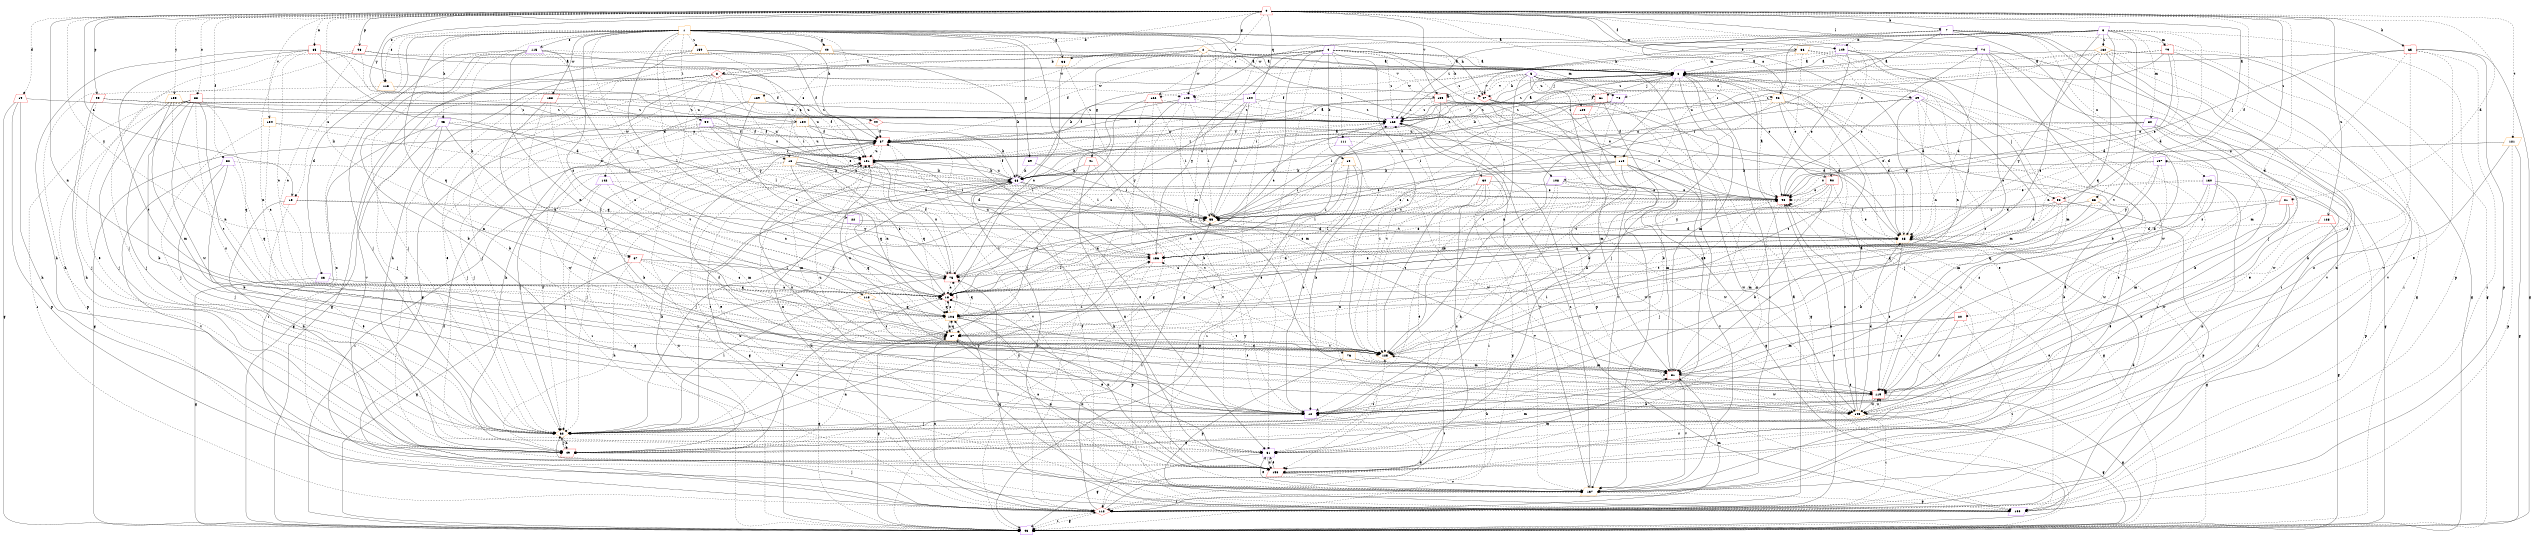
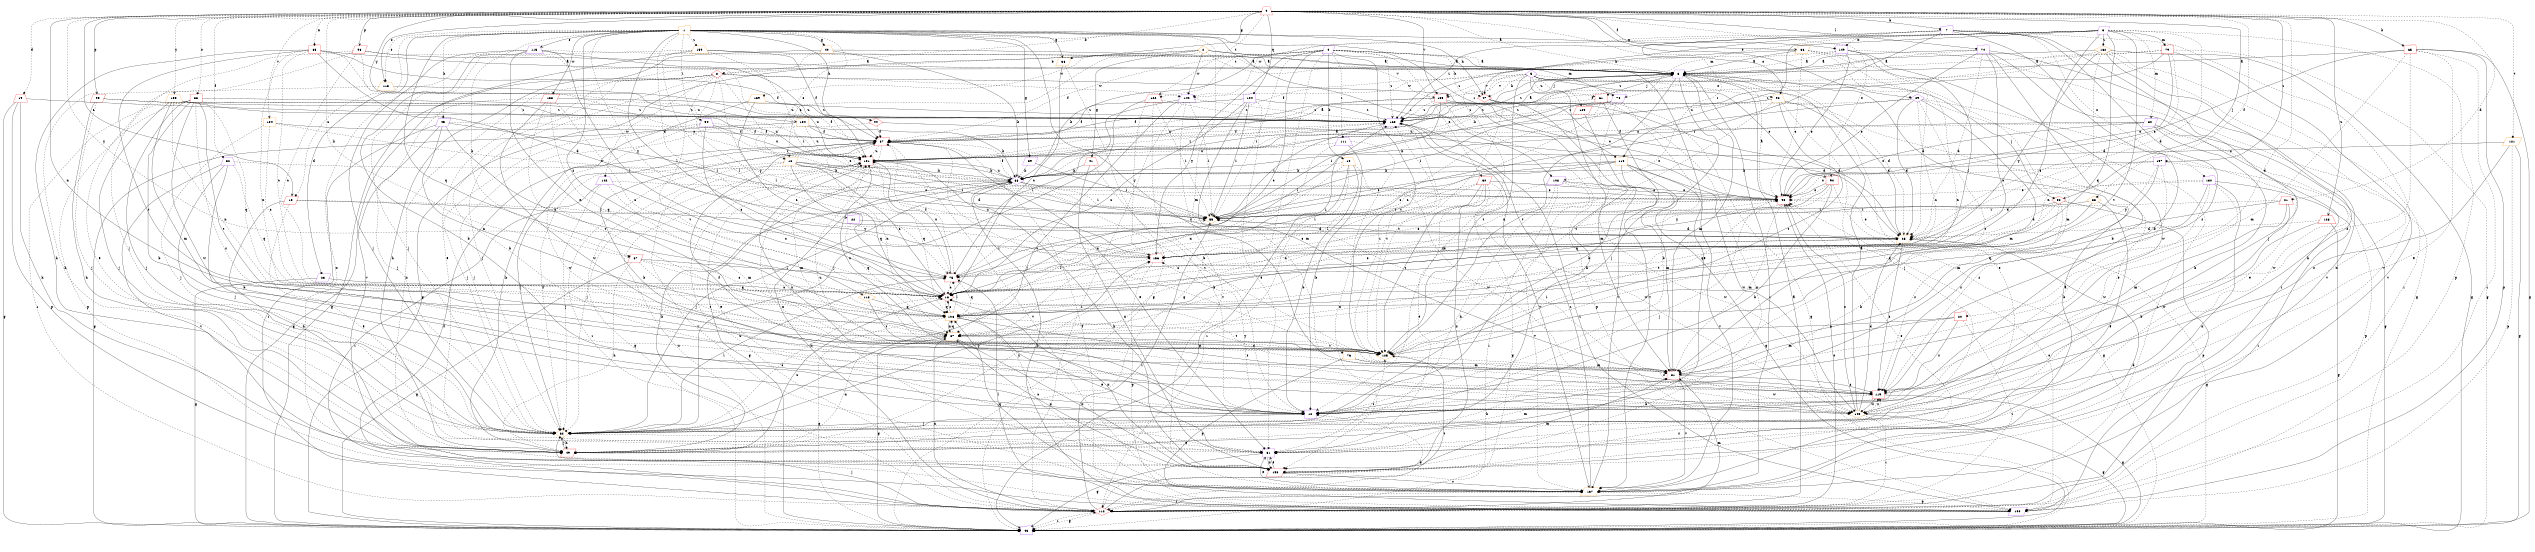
(964, 195) -> (801, 237)
